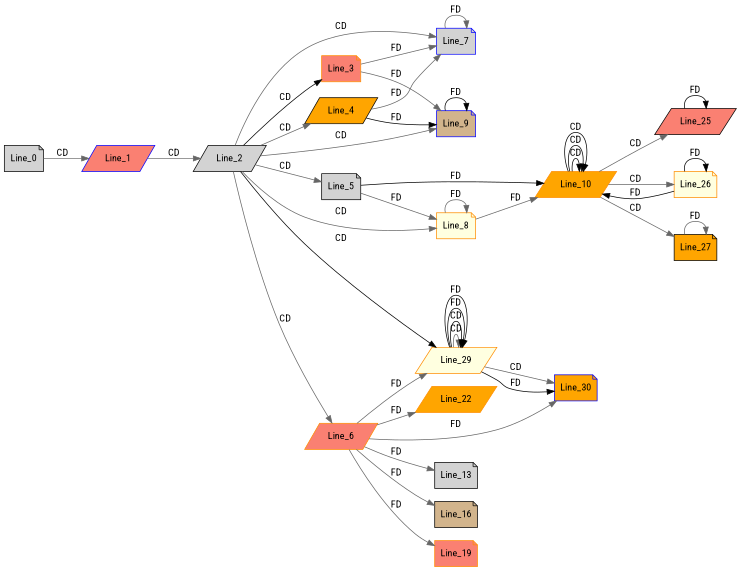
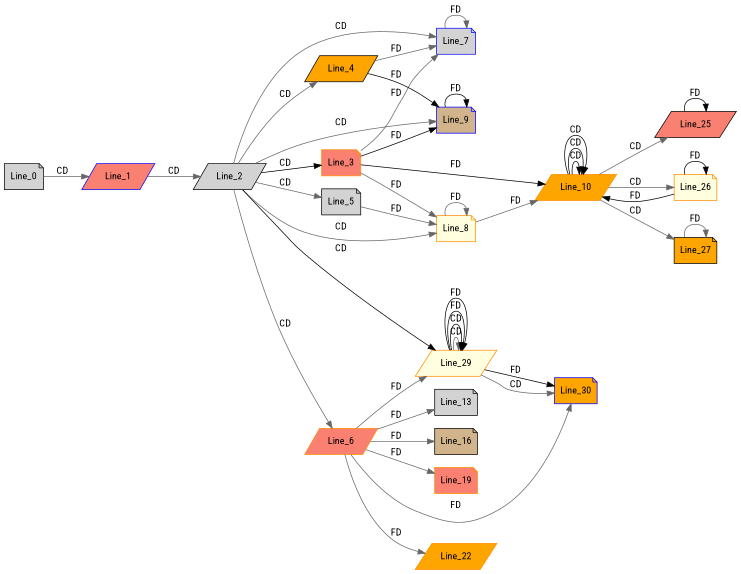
(400, 84) -> (395, 144)
(449, 182) -> (449, 174)
none -> (396, 193)
